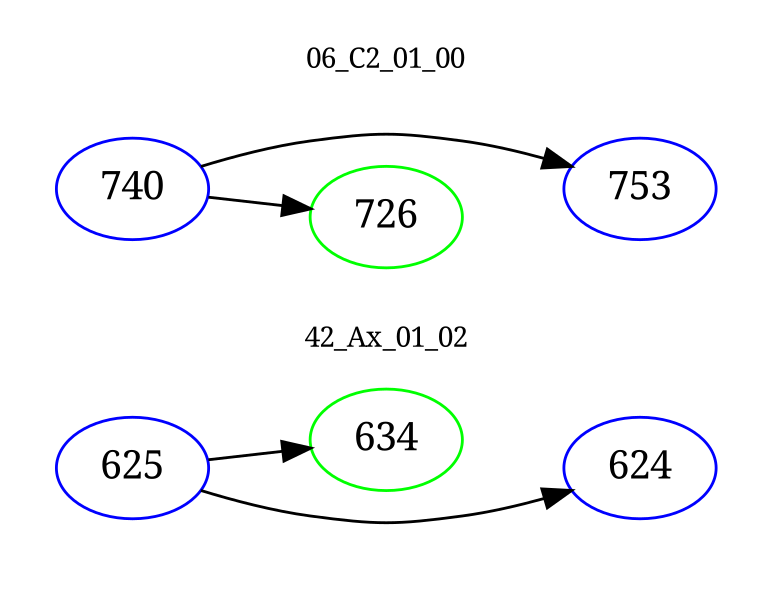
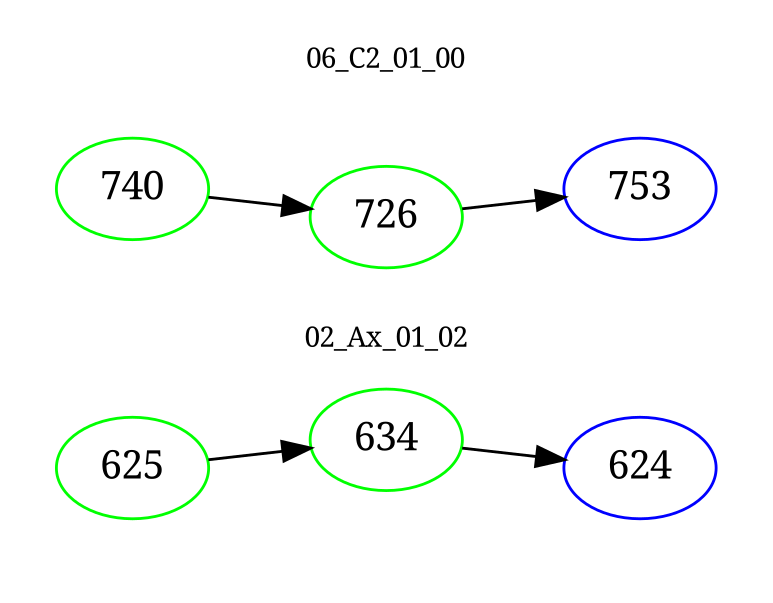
(372, 135) -> (499, 205)
(133, 189) -> (133, 189)
(386, 340) -> (386, 340)
(133, 468) -> (133, 468)
(372, 522) -> (499, 452)
